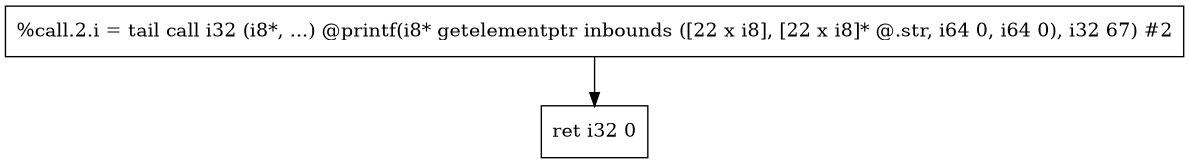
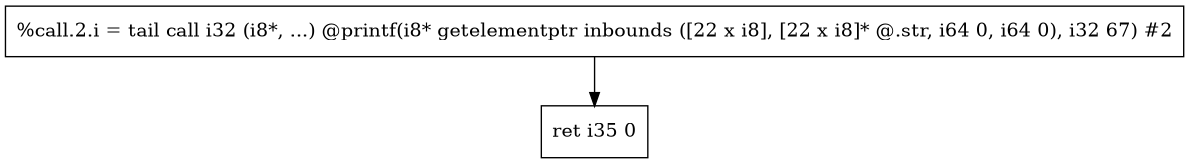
(595, 132) -> (595, 132)
